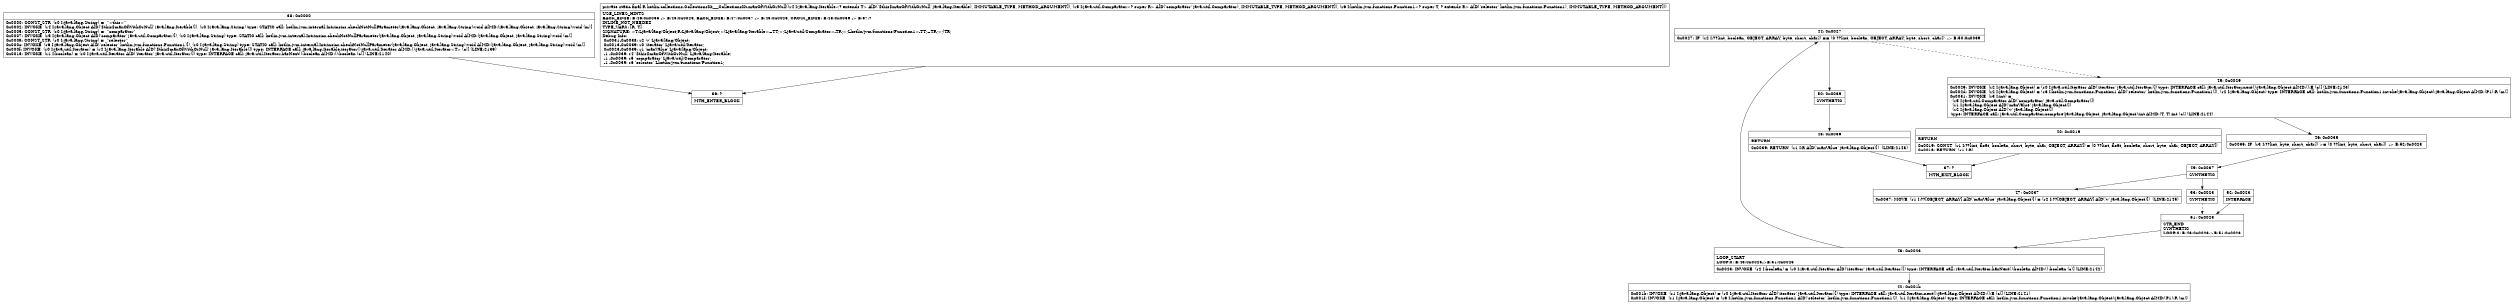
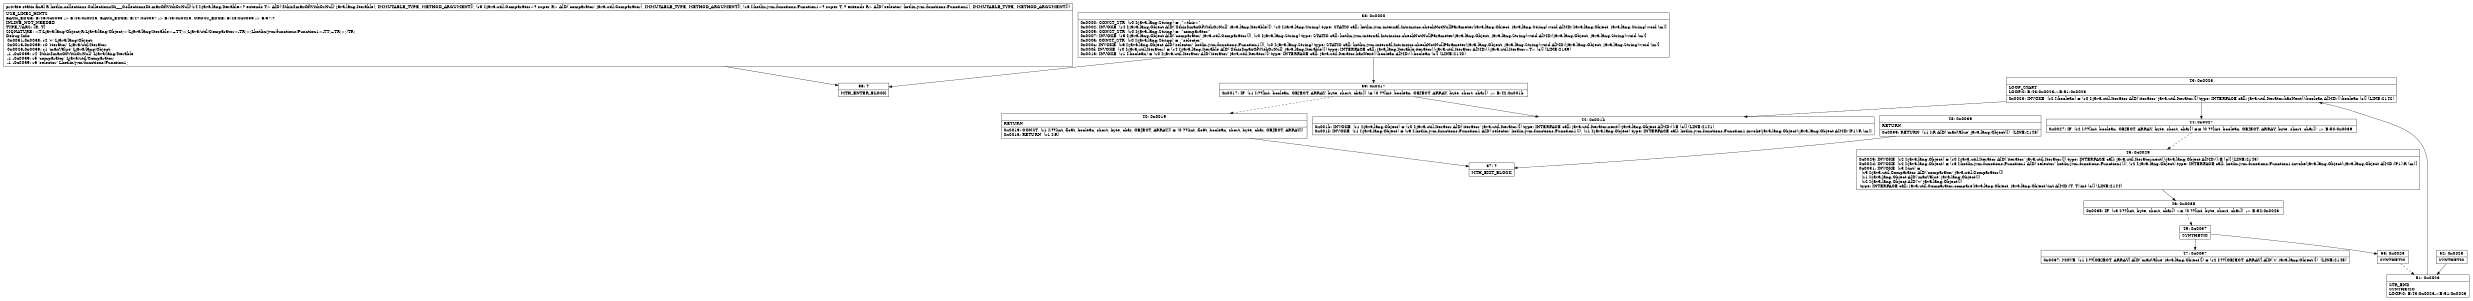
none -> (1374, 90)
(1830, 98) -> none
(2260, 158) -> (2189, 219)
(2239, 200) -> (2452, 260)
